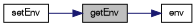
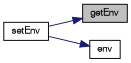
(140, 13) -> (64, 40)
